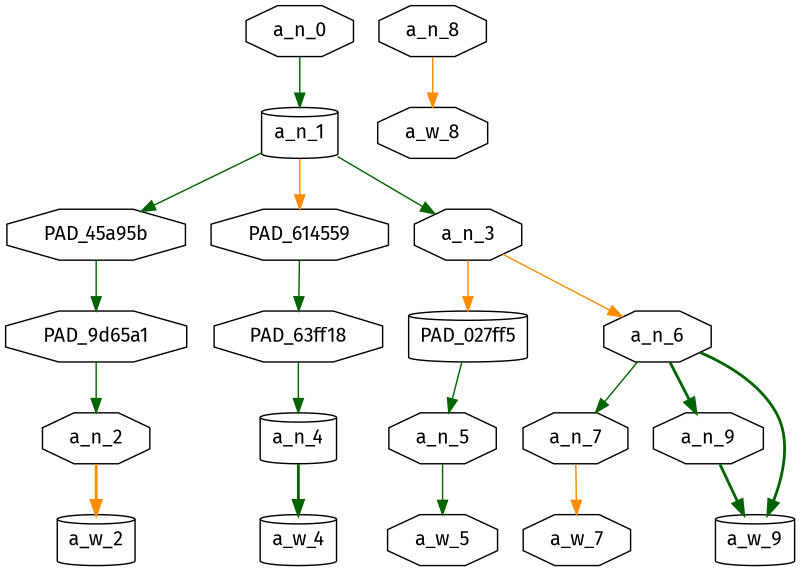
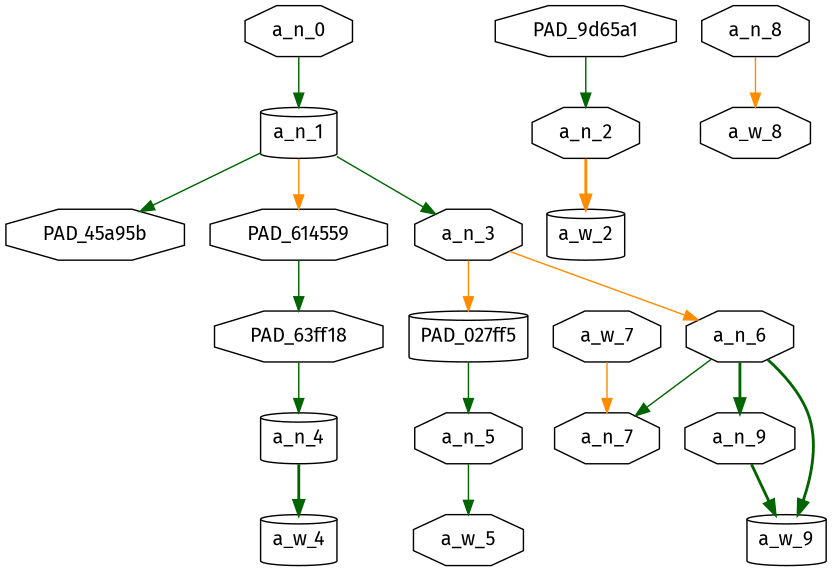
(96, 279) -> none
(576, 482) -> (607, 380)
